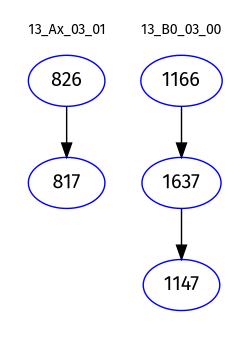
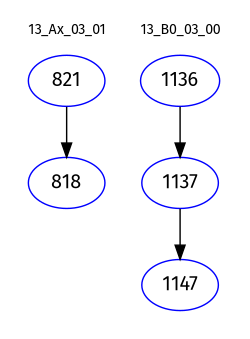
(67, 81) -> (67, 81)
(182, 81) -> (180, 81)
(67, 183) -> (67, 183)
(182, 183) -> (180, 183)
